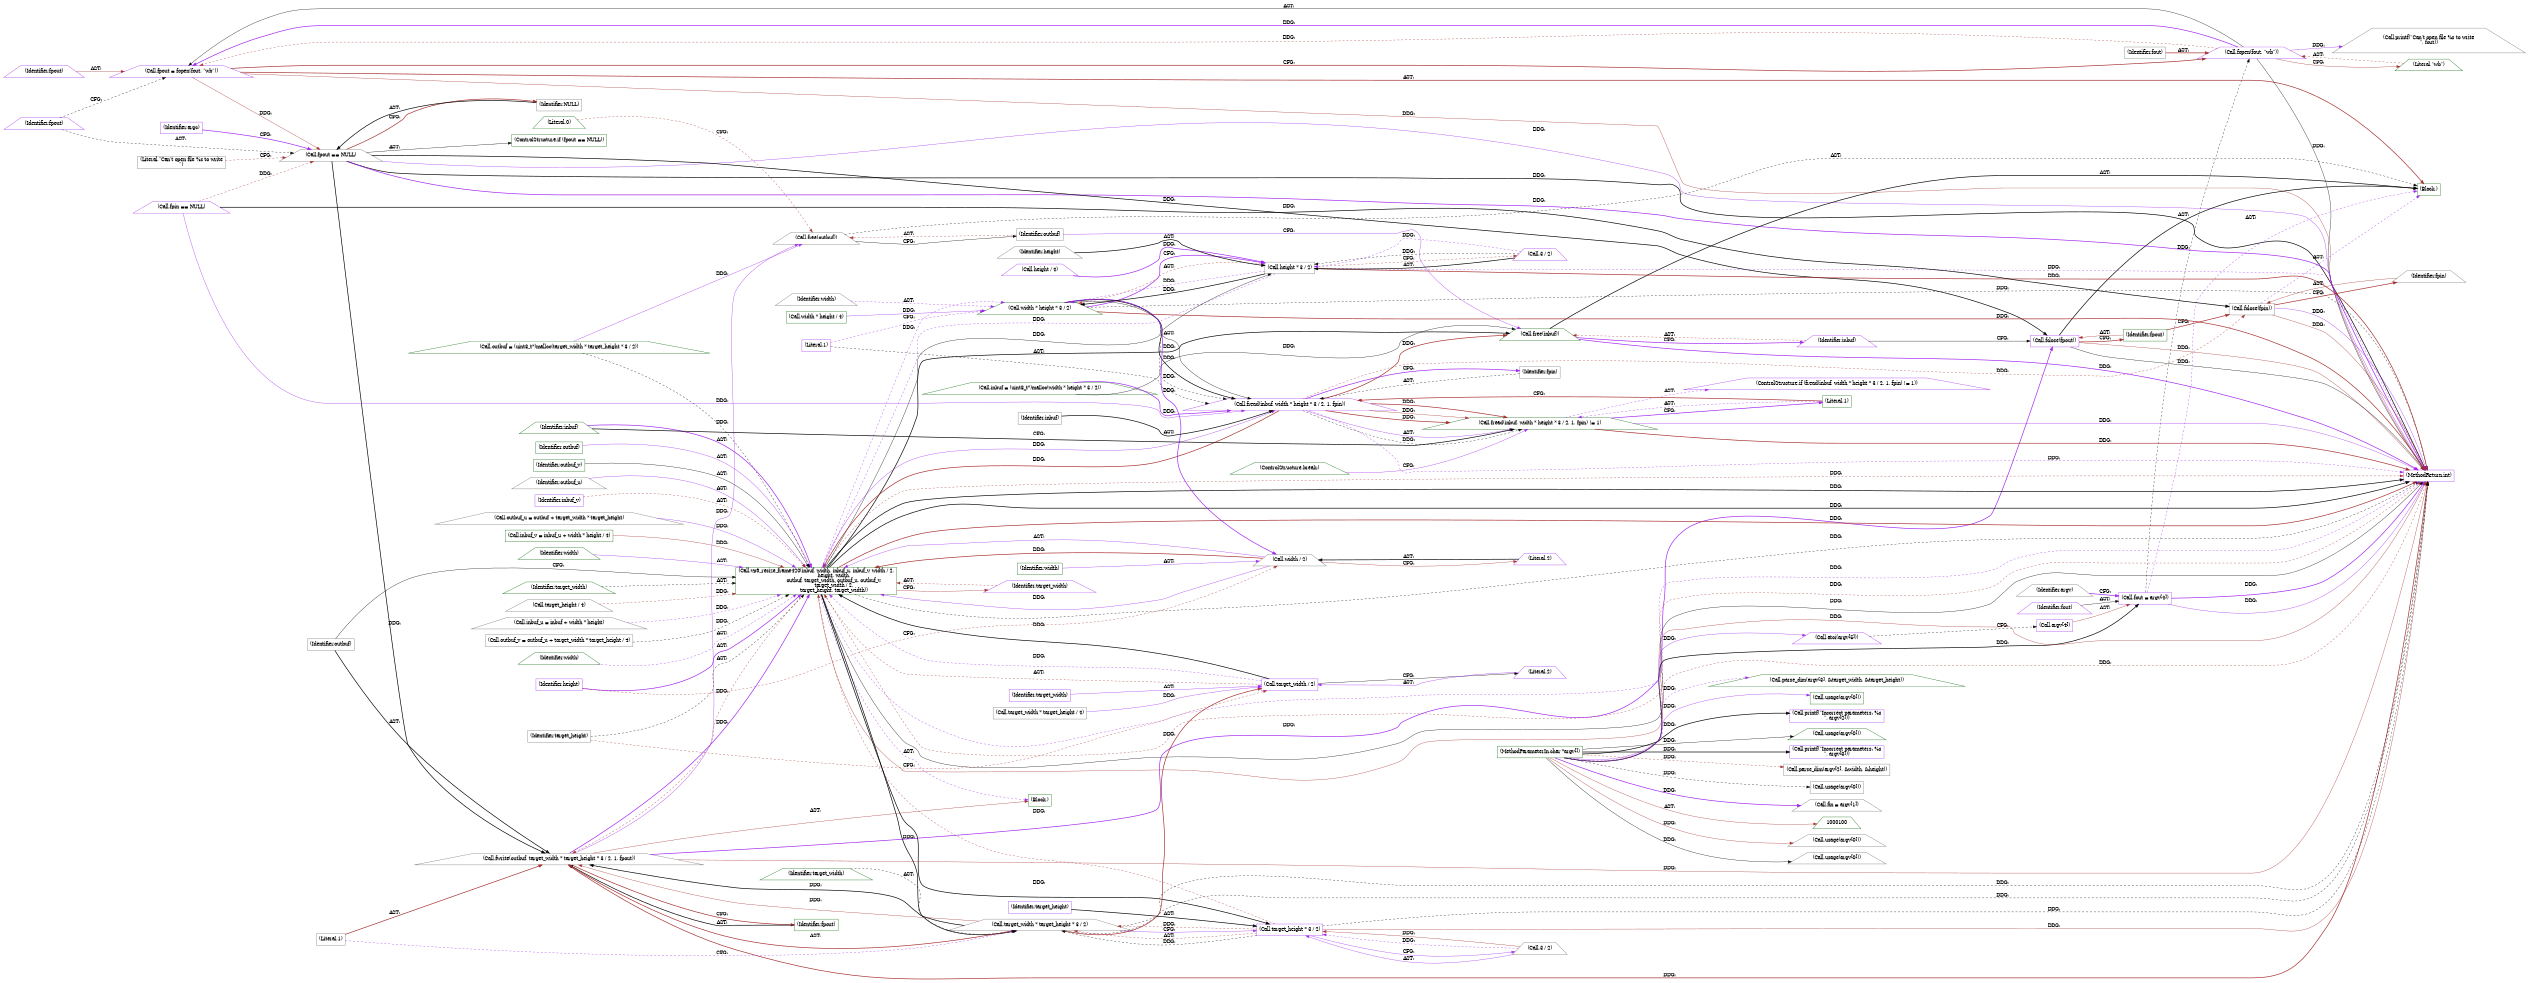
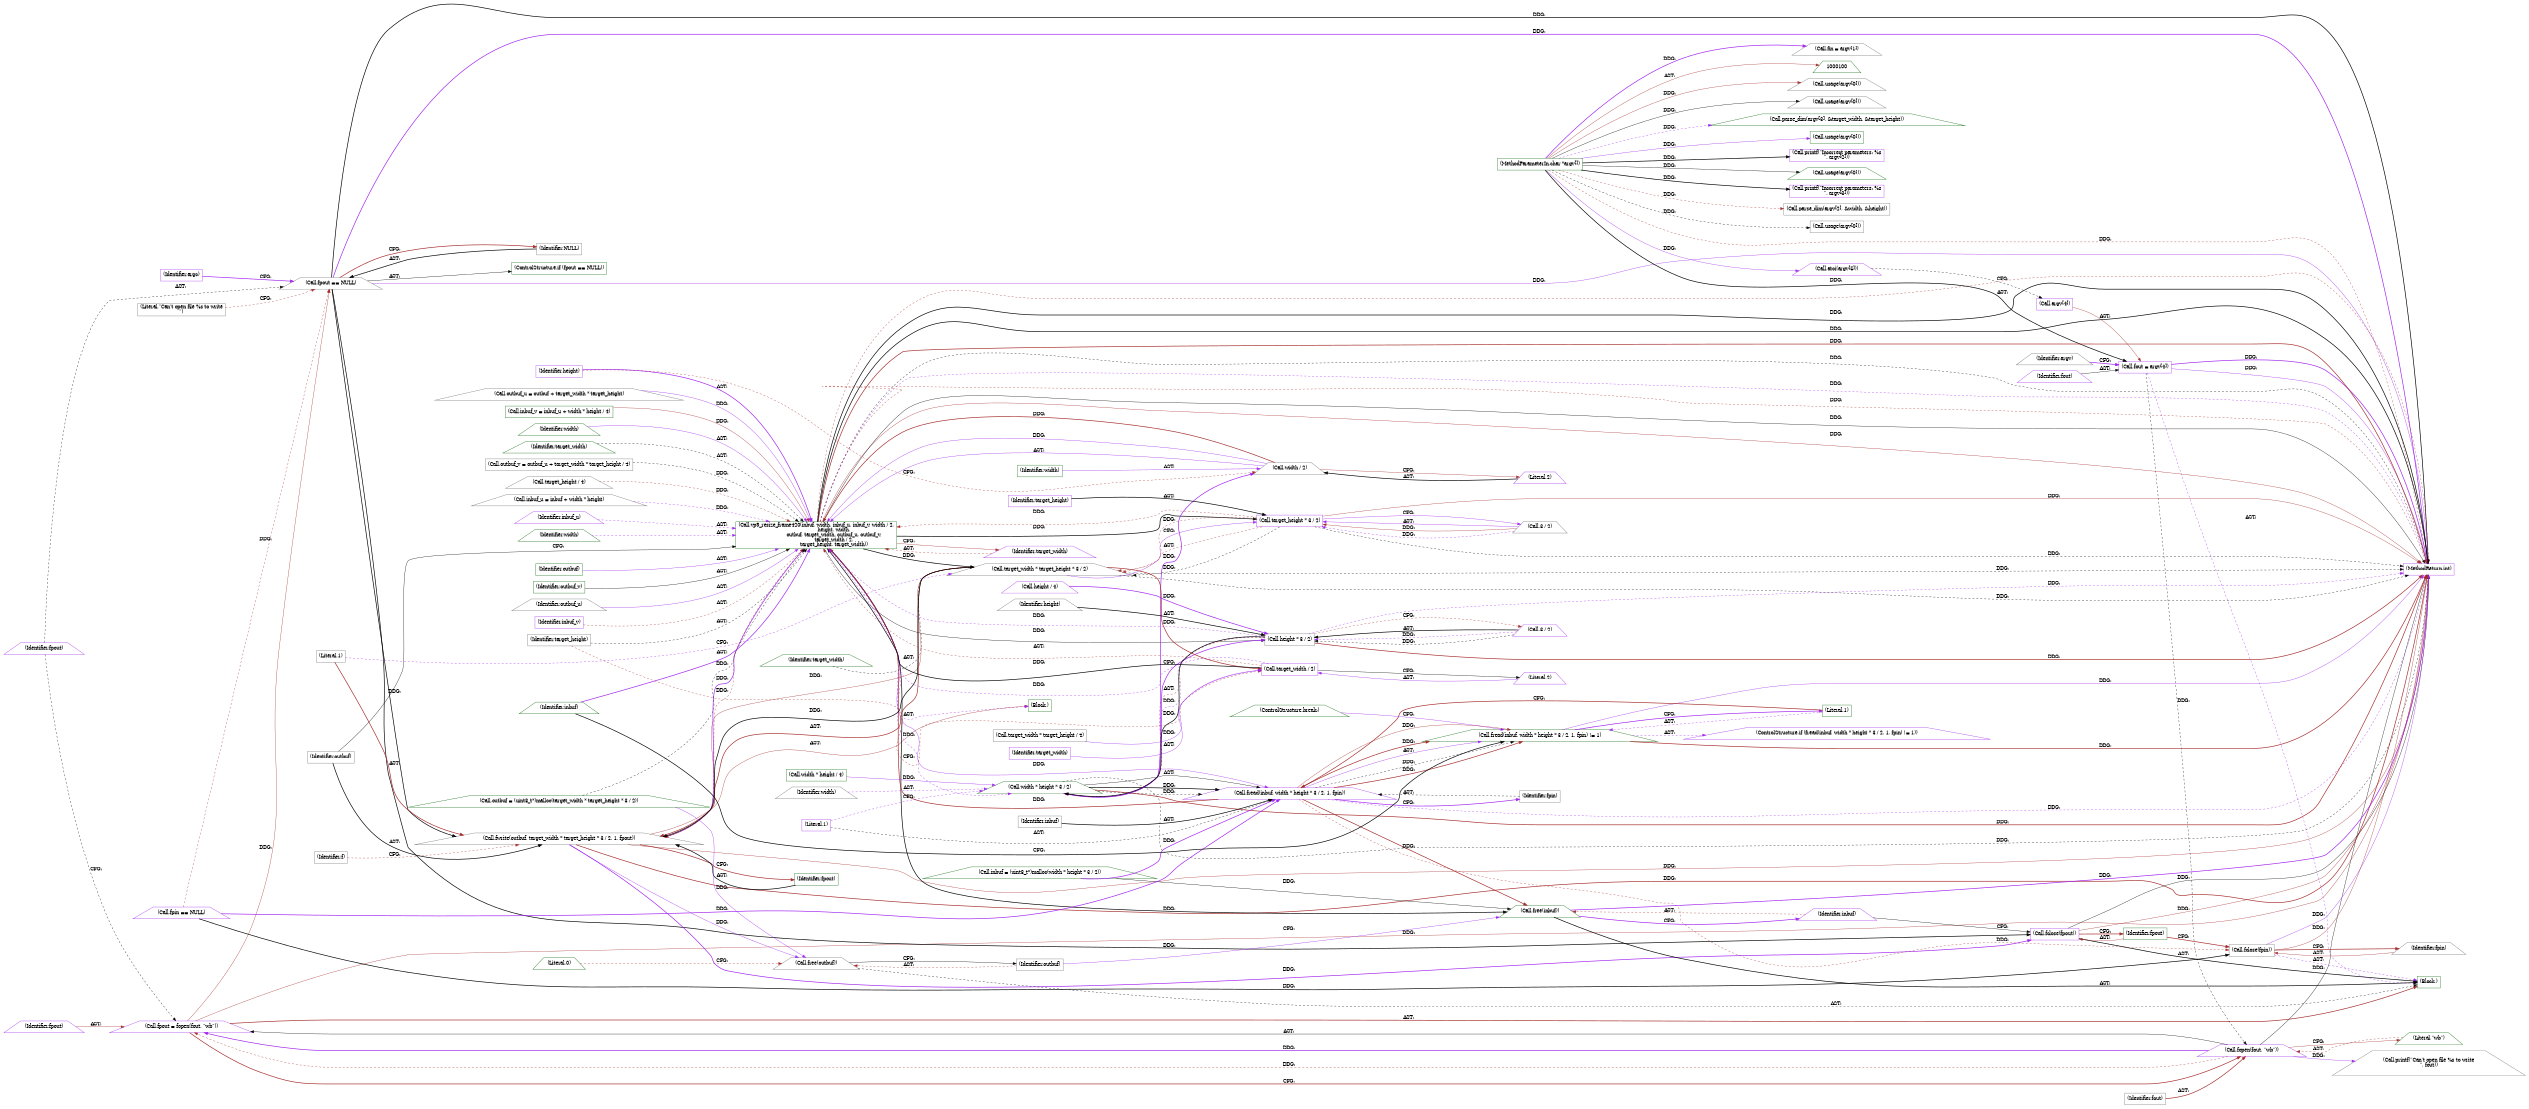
(660, 403) -> (764, 911)
none -> (559, 518)
(2003, 643) -> (2003, 293)
none -> (331, 857)
